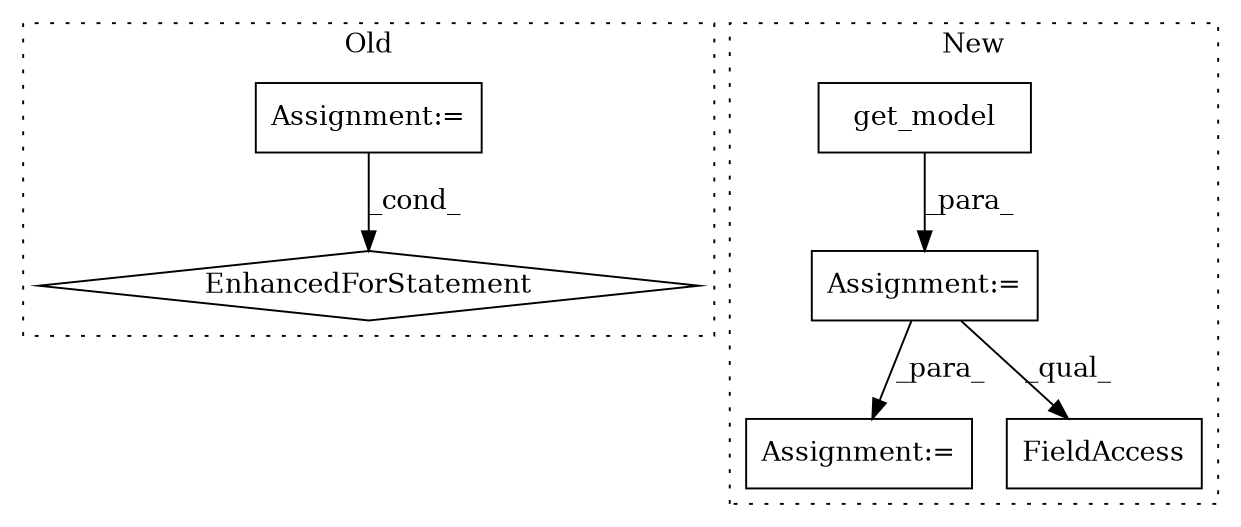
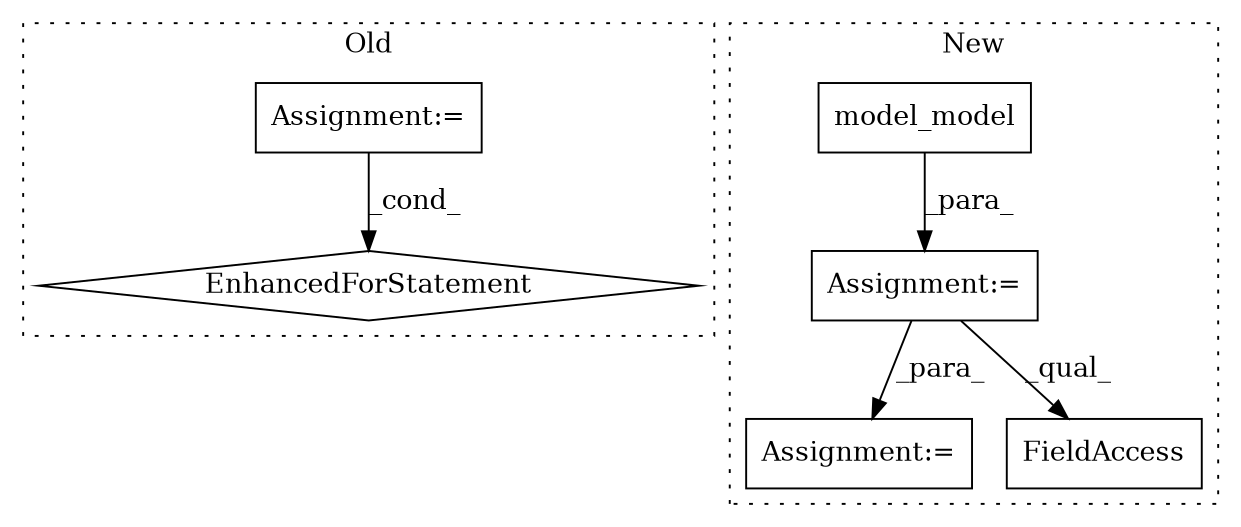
(925, 118) -> (925, 118)
